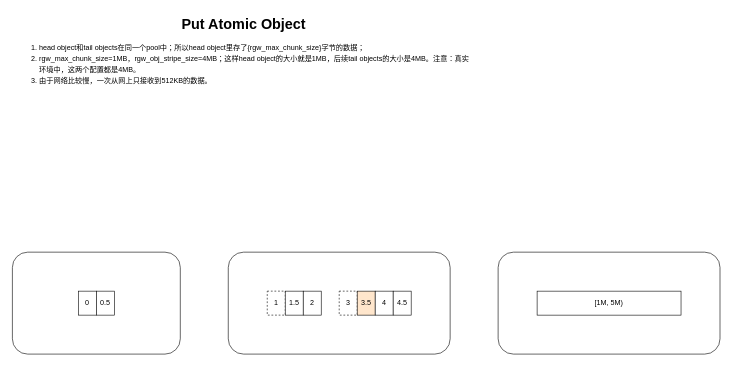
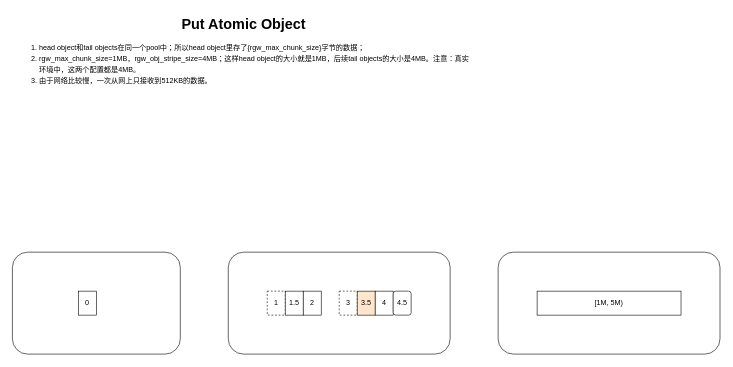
(105, 303) -> none
(402, 303) -> (402, 303)
